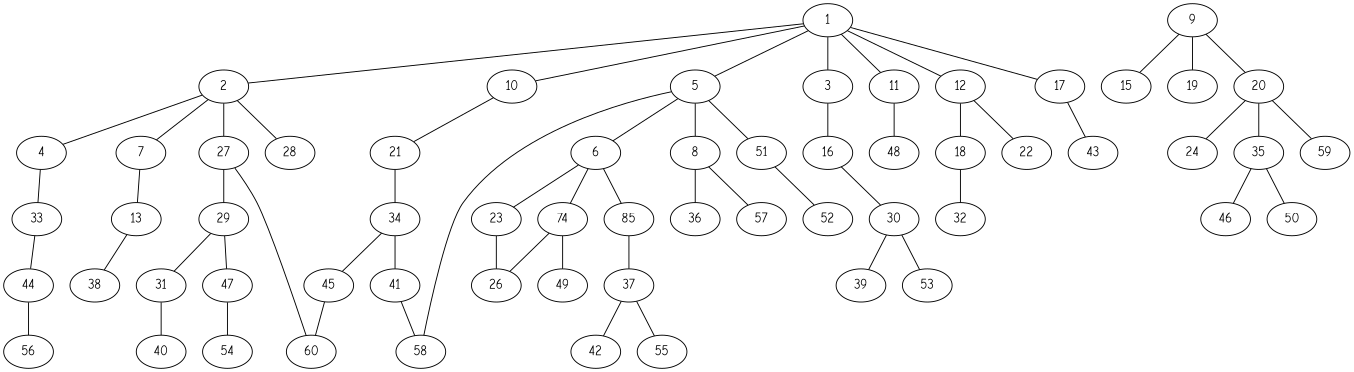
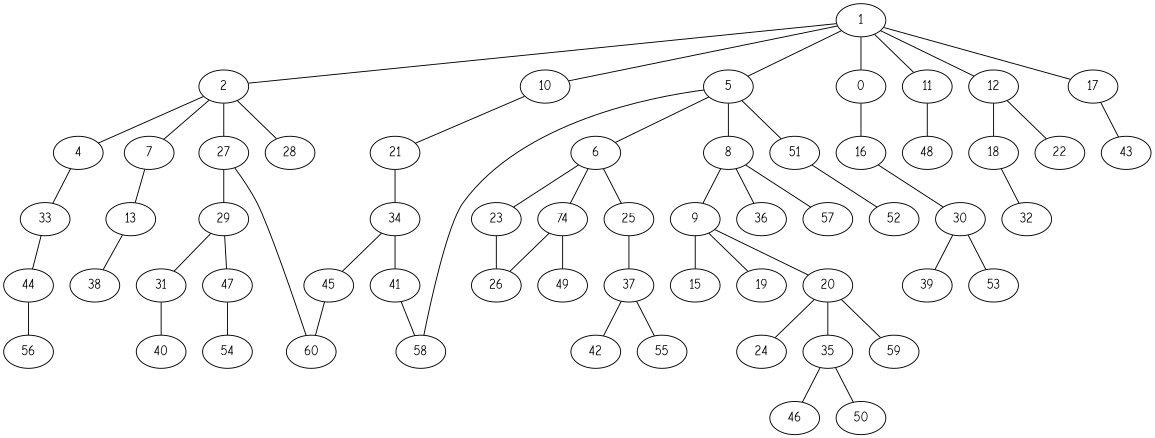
(828, 87) -> (861, 87)
none -> (712, 186)
(629, 219) -> (629, 219)
